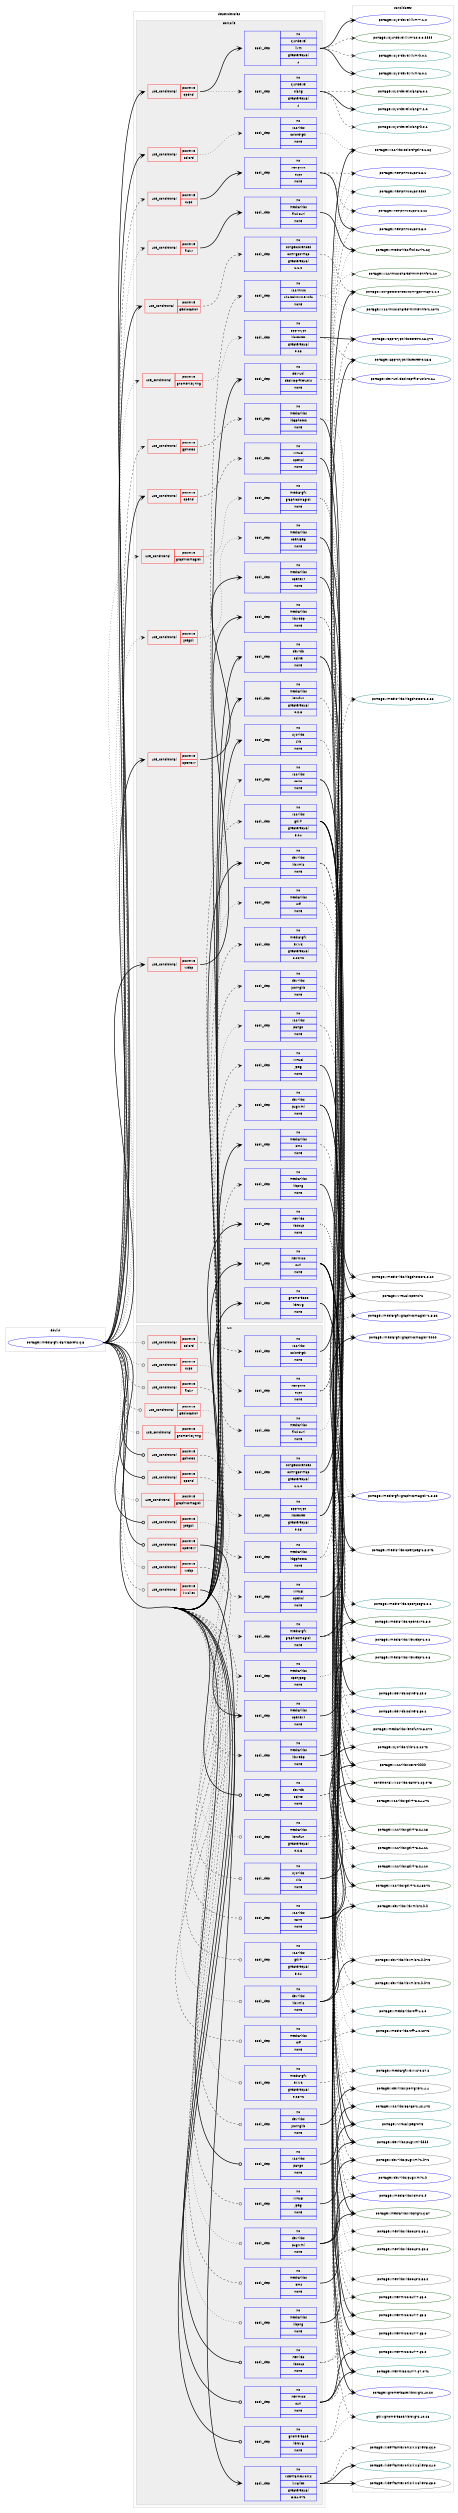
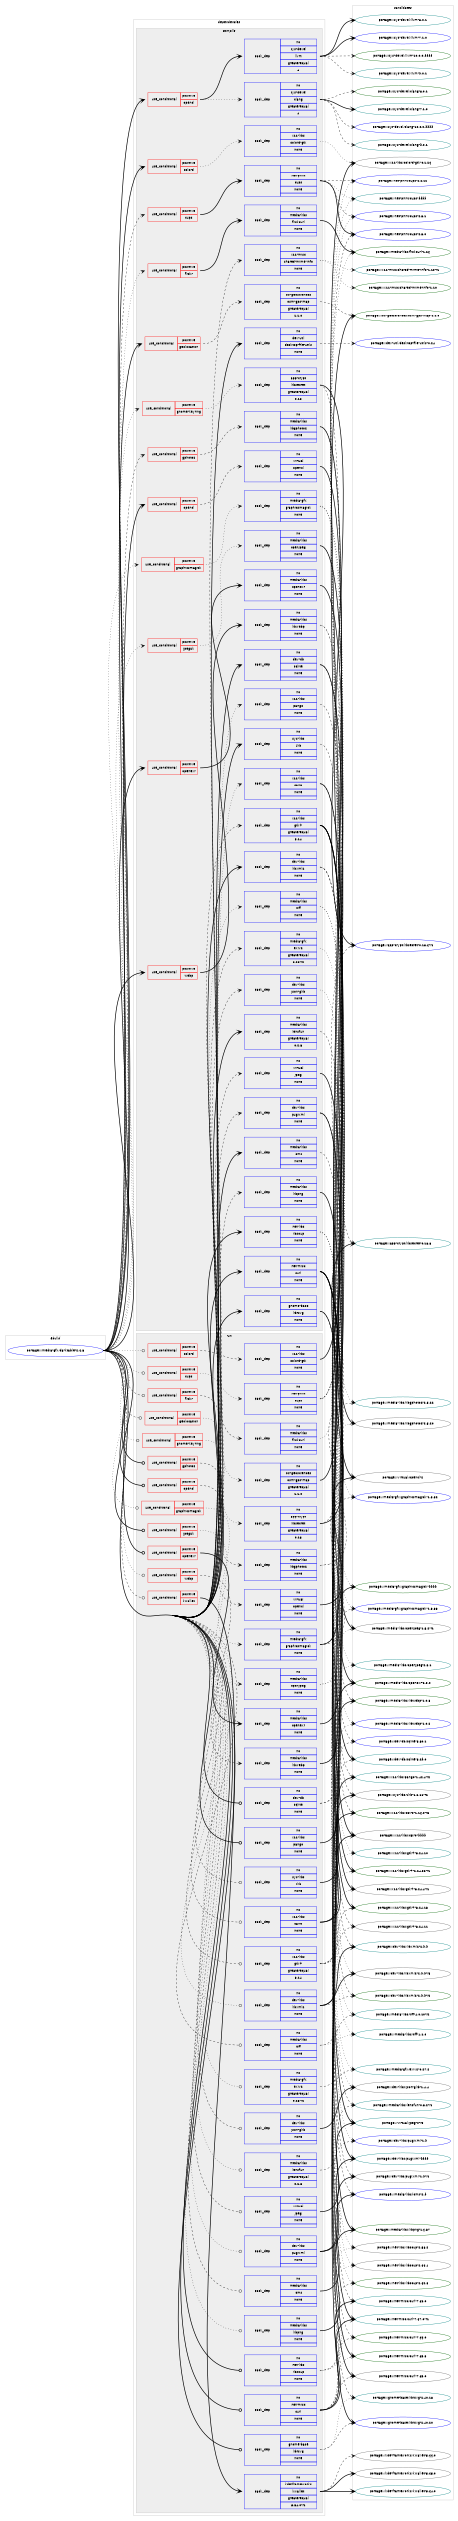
none -> (403, 127)
(403, 1338) -> (403, 1587)
(403, 1783) -> (403, 1813)
(403, 2417) -> (403, 2398)
